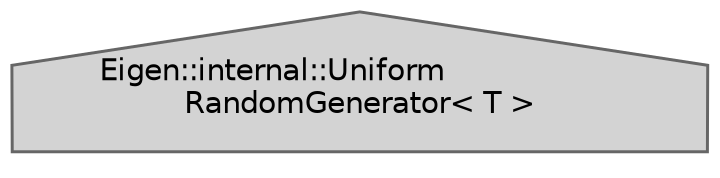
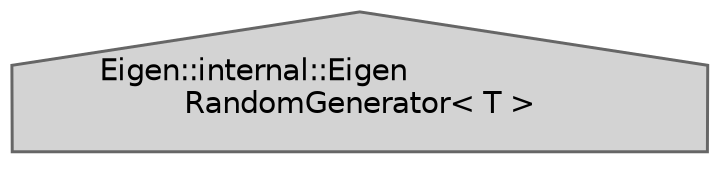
(360, 89) -> (360, 89)
